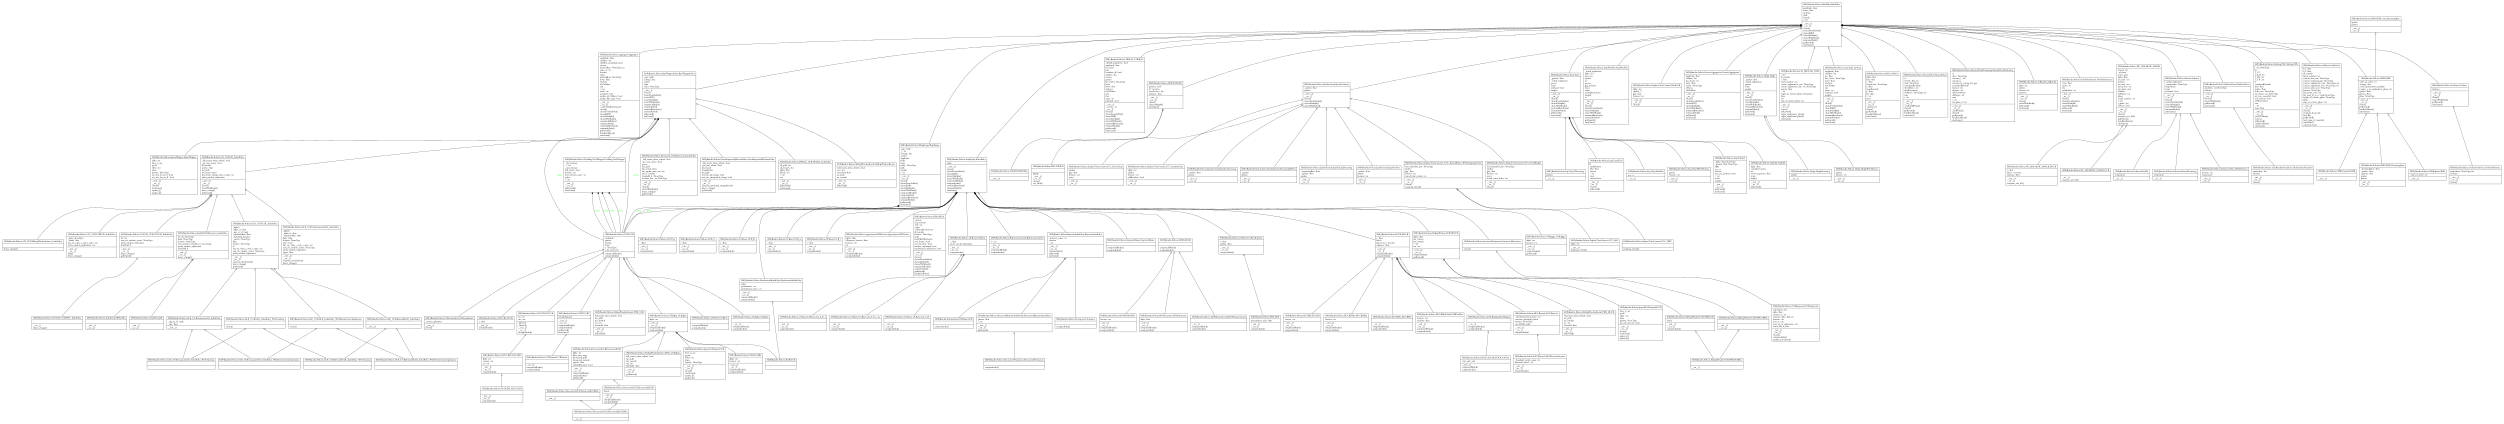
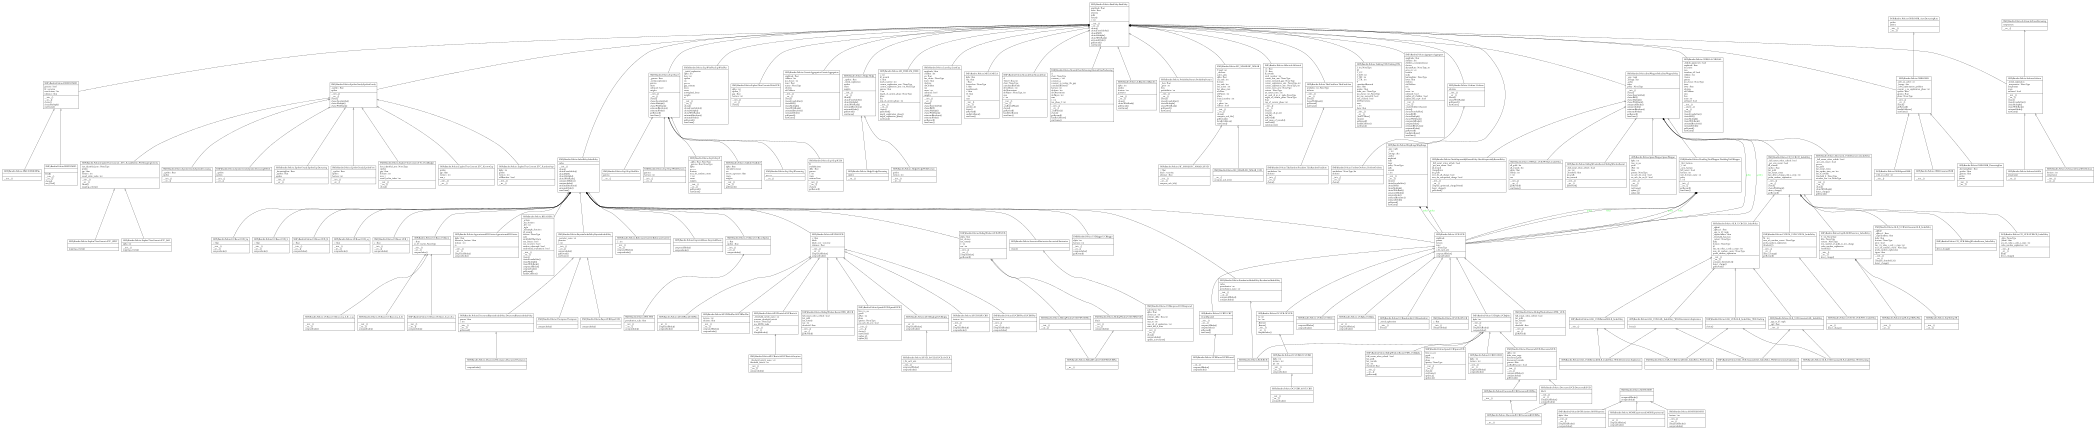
(2178, 142) -> (2025, 54)
(1078, 211) -> none
